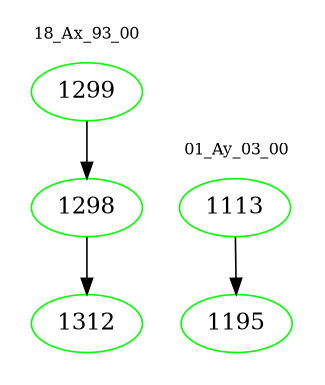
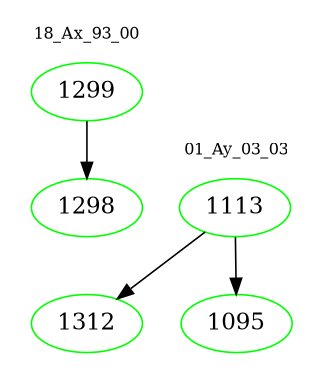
(237, 151) -> (237, 151)
(87, 258) -> (177, 253)
(237, 324) -> (237, 324)
